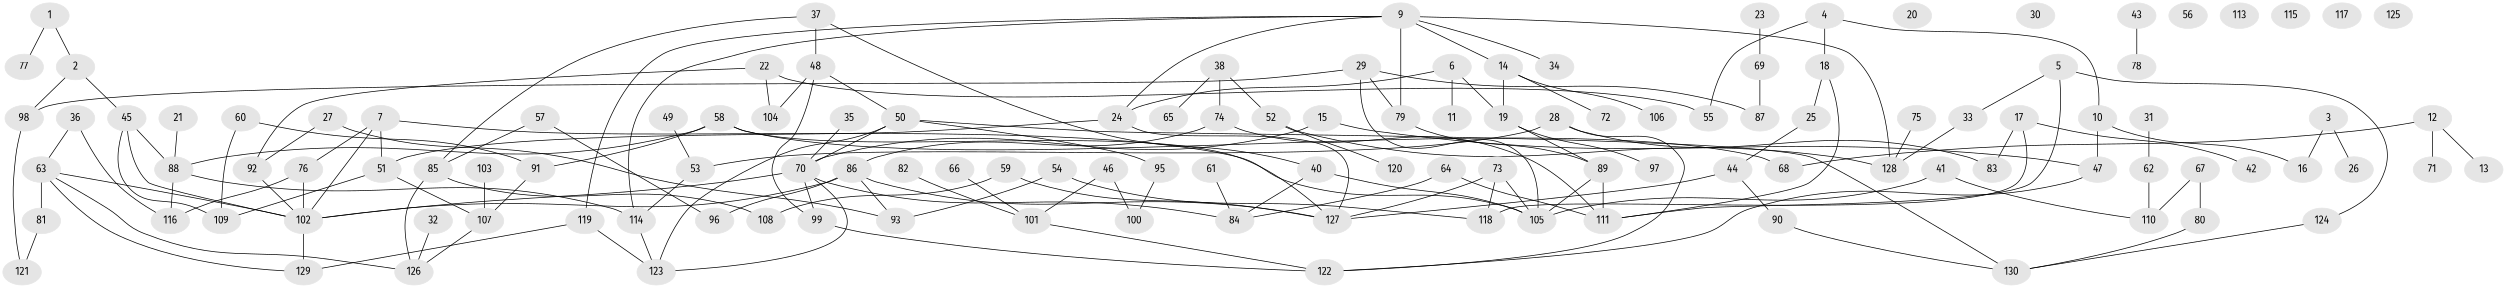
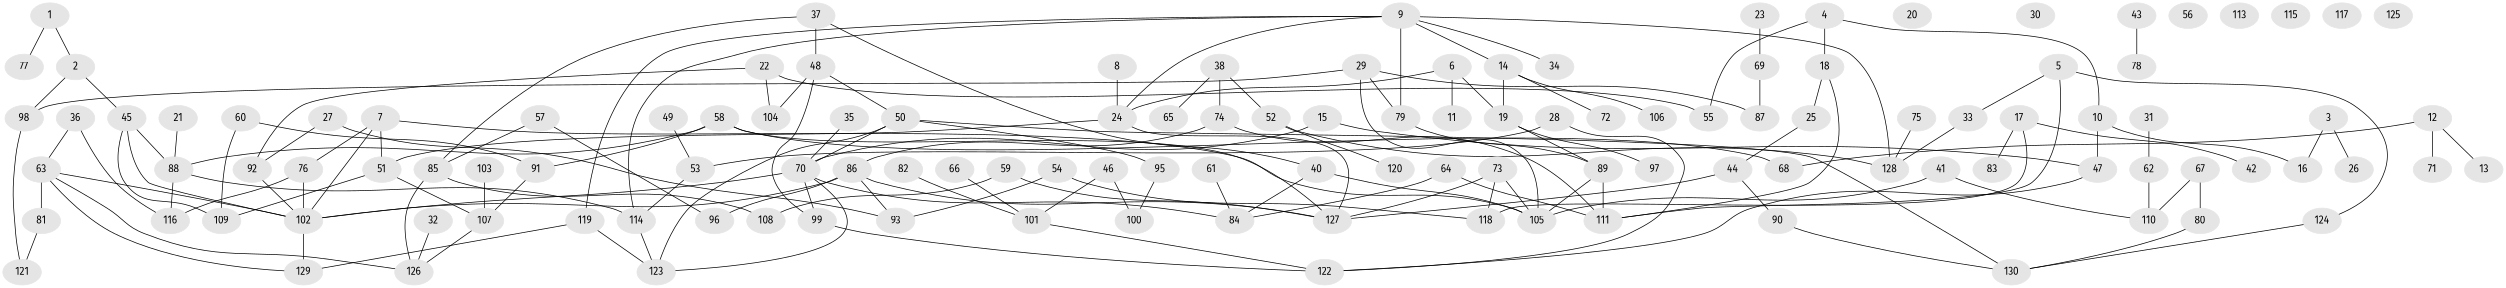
none -> (1117, 67)
(1804, 142) -> none
